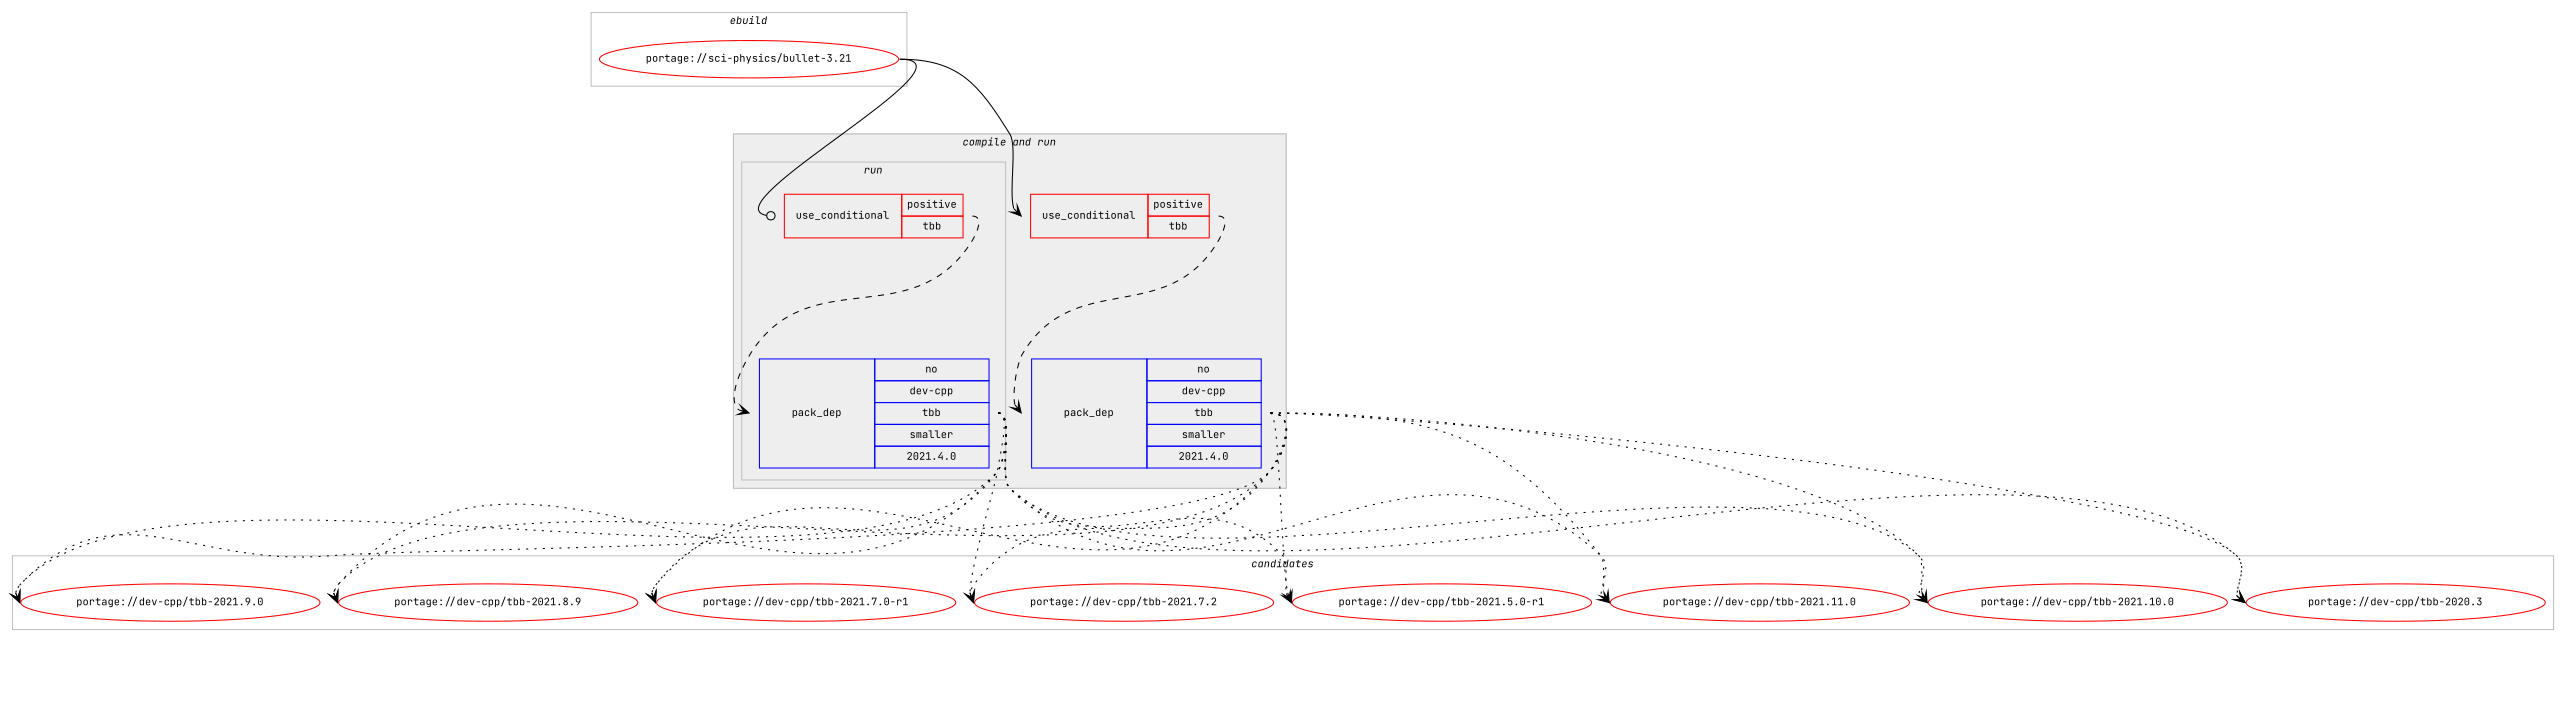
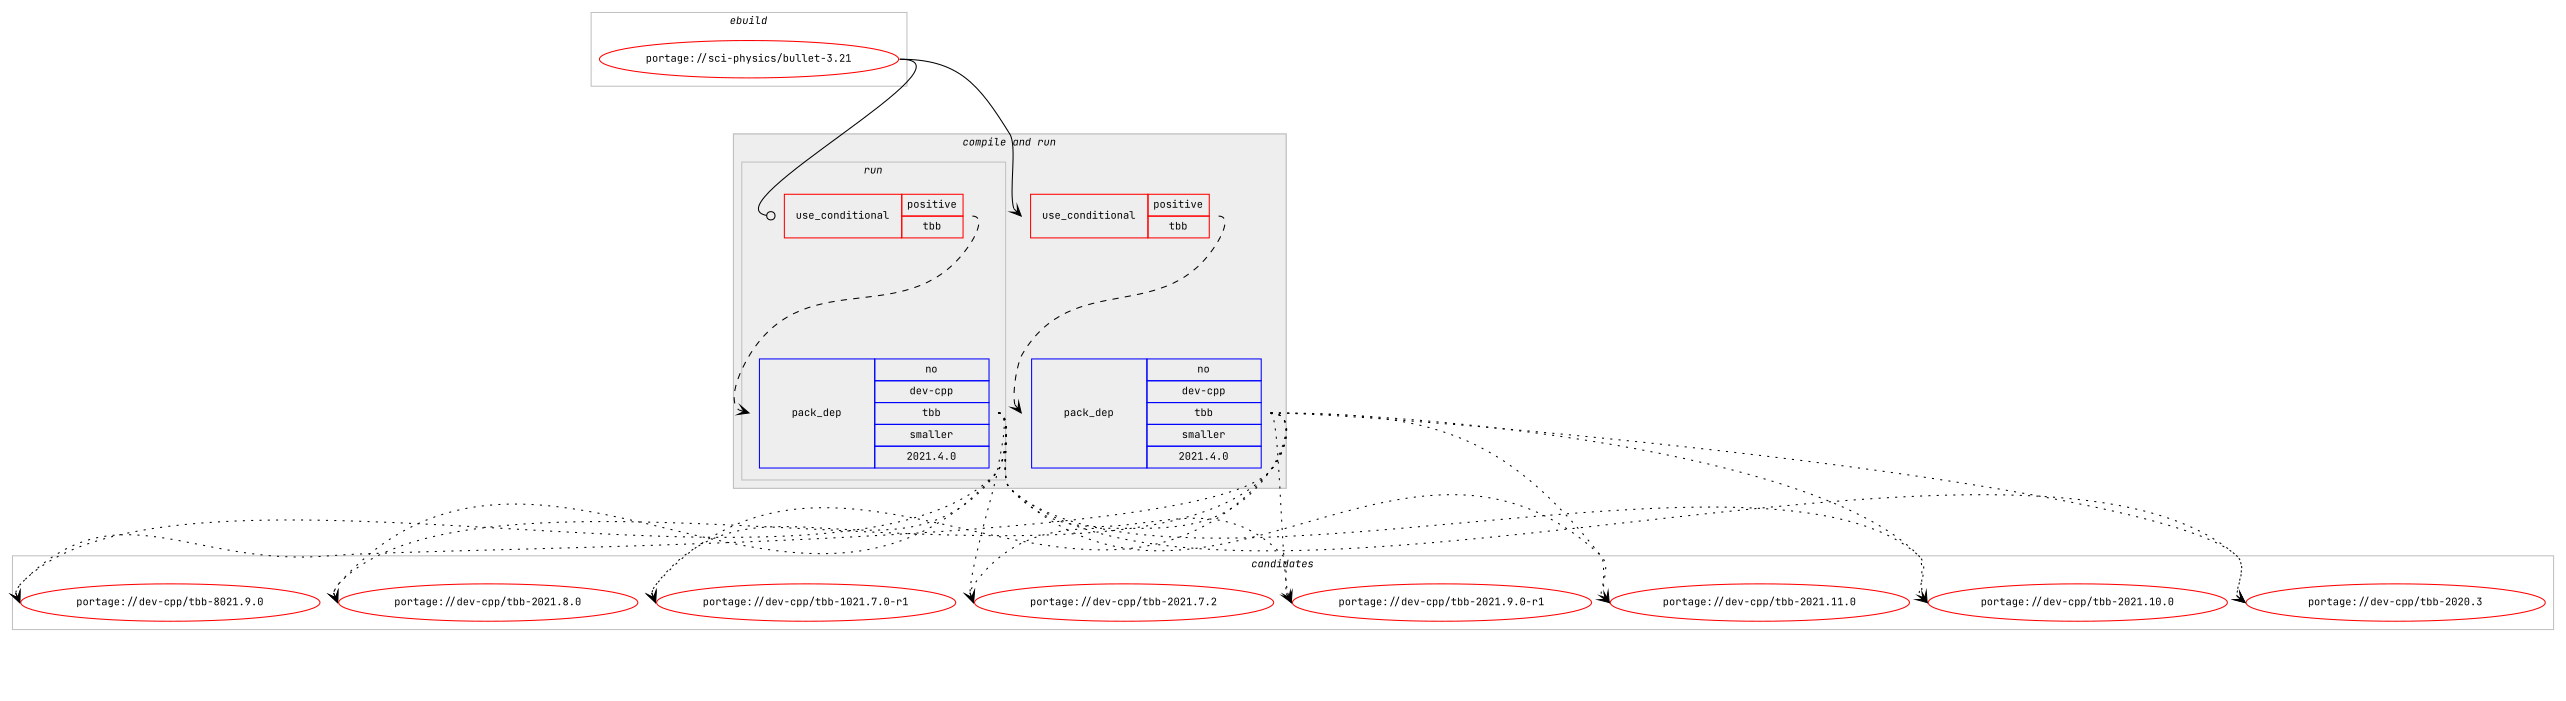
(170, 603) -> (170, 603)
(488, 603) -> (488, 603)
(806, 603) -> (806, 603)
(1442, 603) -> (1442, 603)
